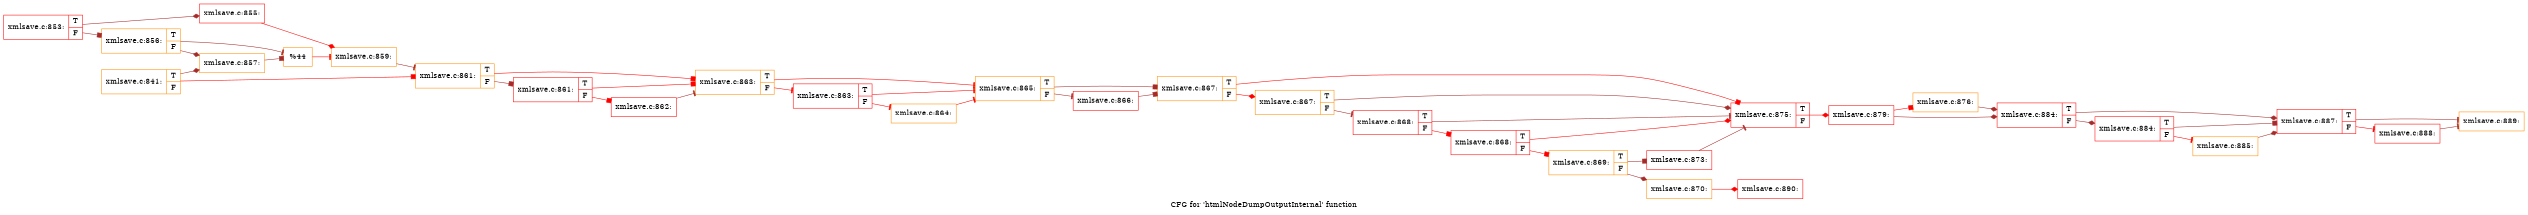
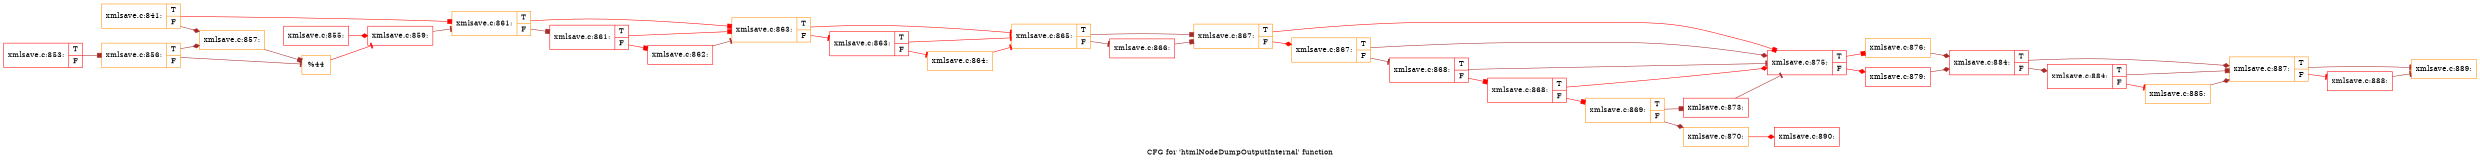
(138, 20) -> none
(364, 57) -> (400, 36)
(1901, 109) -> (1853, 55)
(2316, 121) -> (2269, 69)
